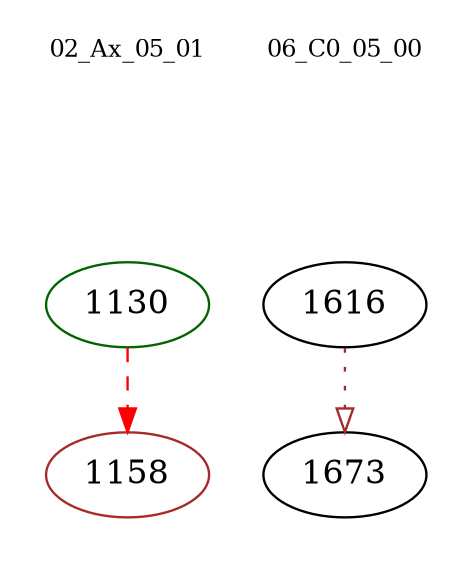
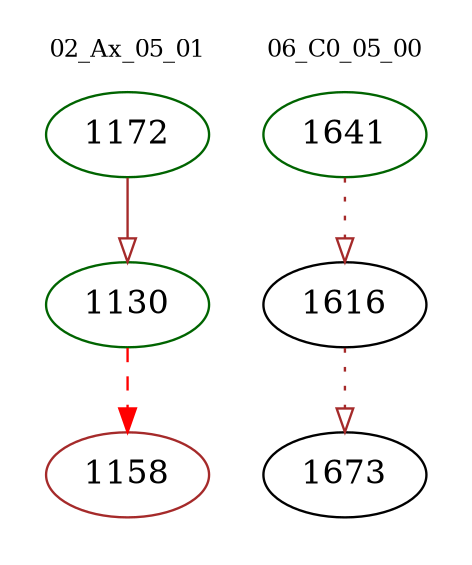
none -> (128, 135)
none -> (345, 135)
